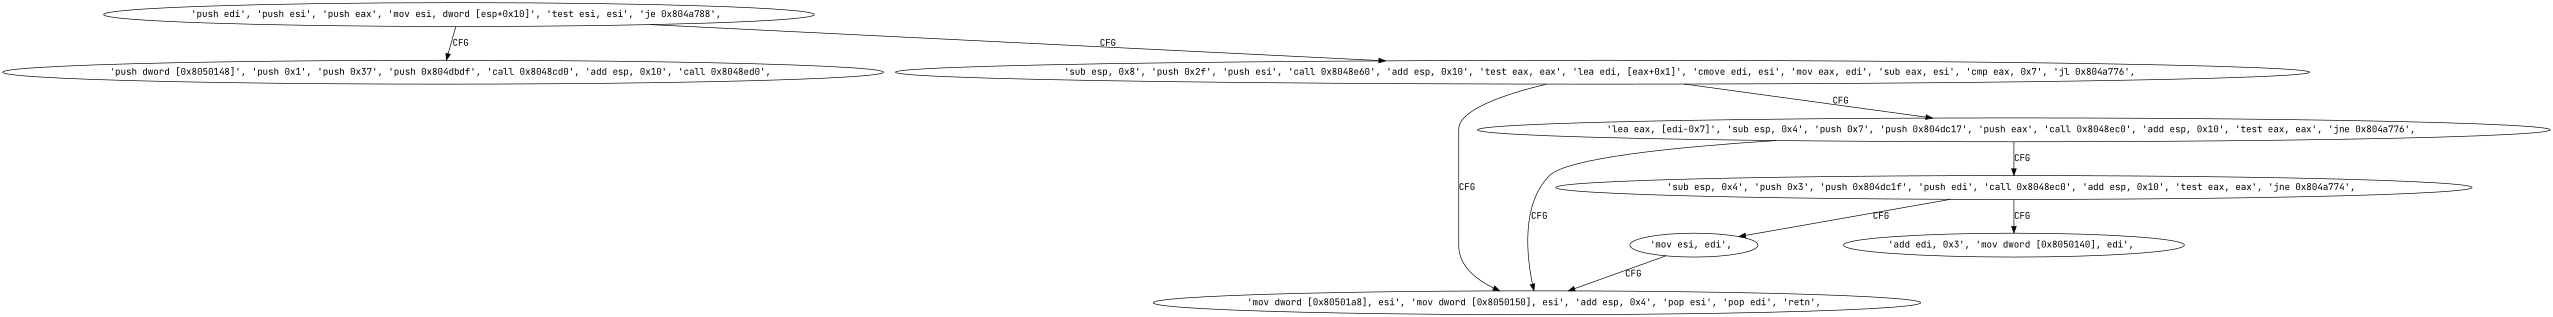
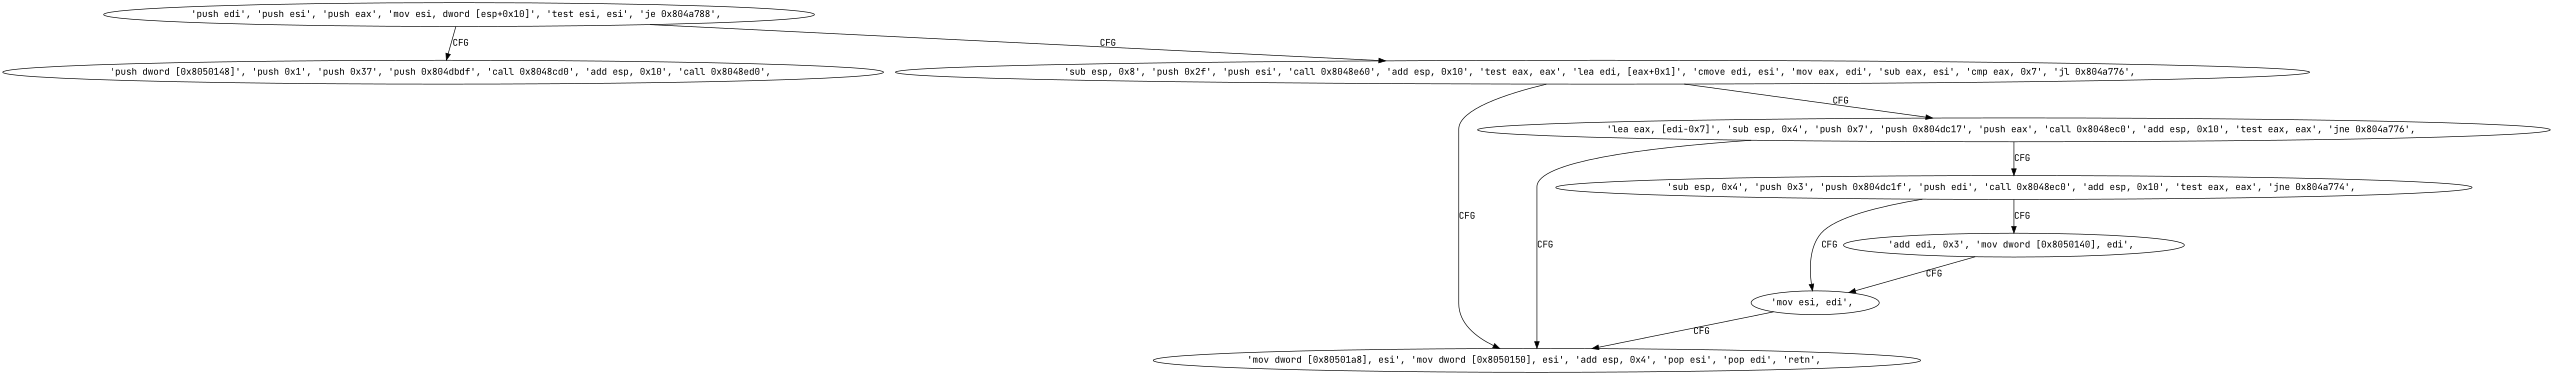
none -> (1915, 274)
